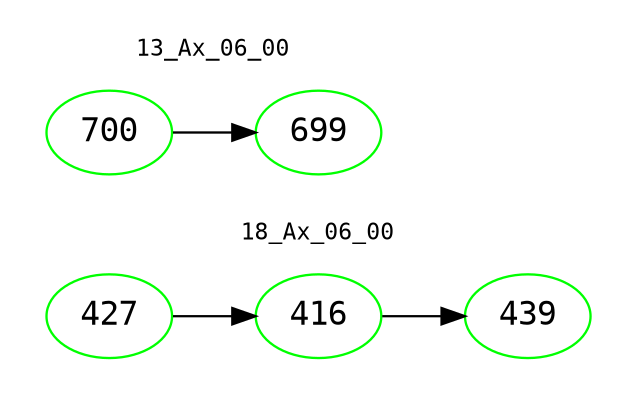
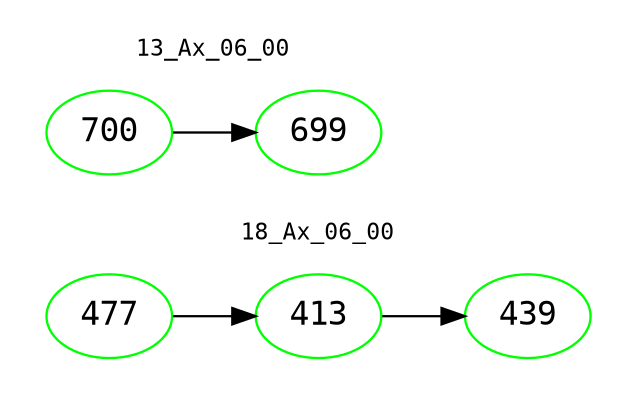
(109, 316) -> (109, 316)
(319, 316) -> (319, 316)
